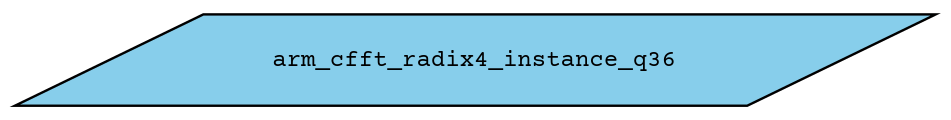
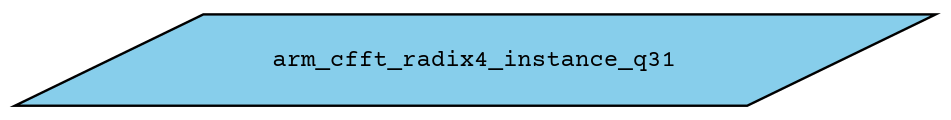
(475, 60) -> (475, 60)
